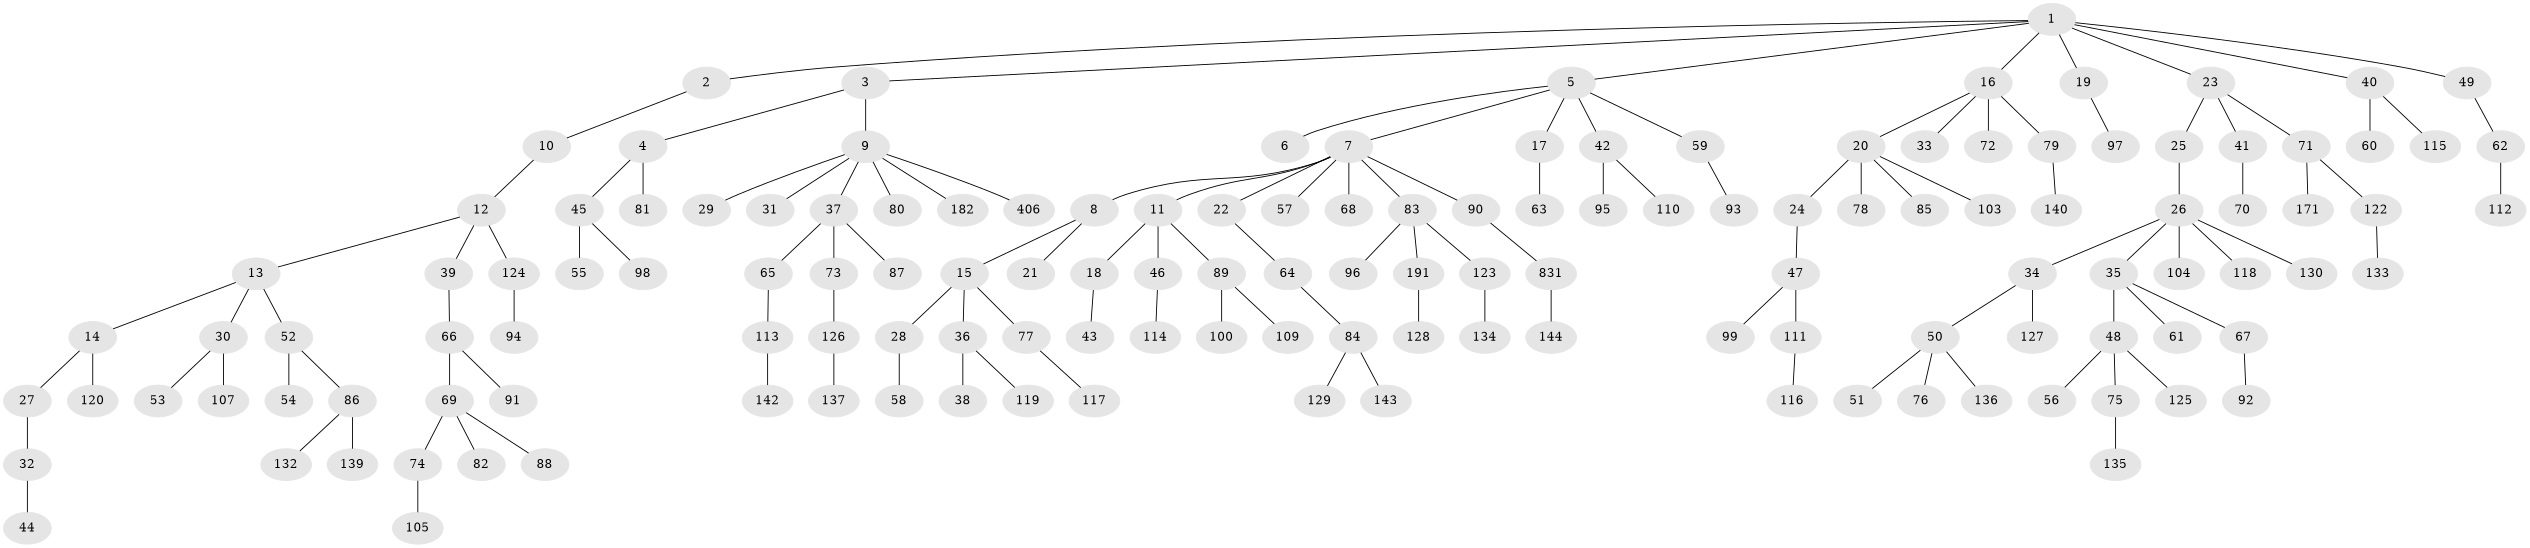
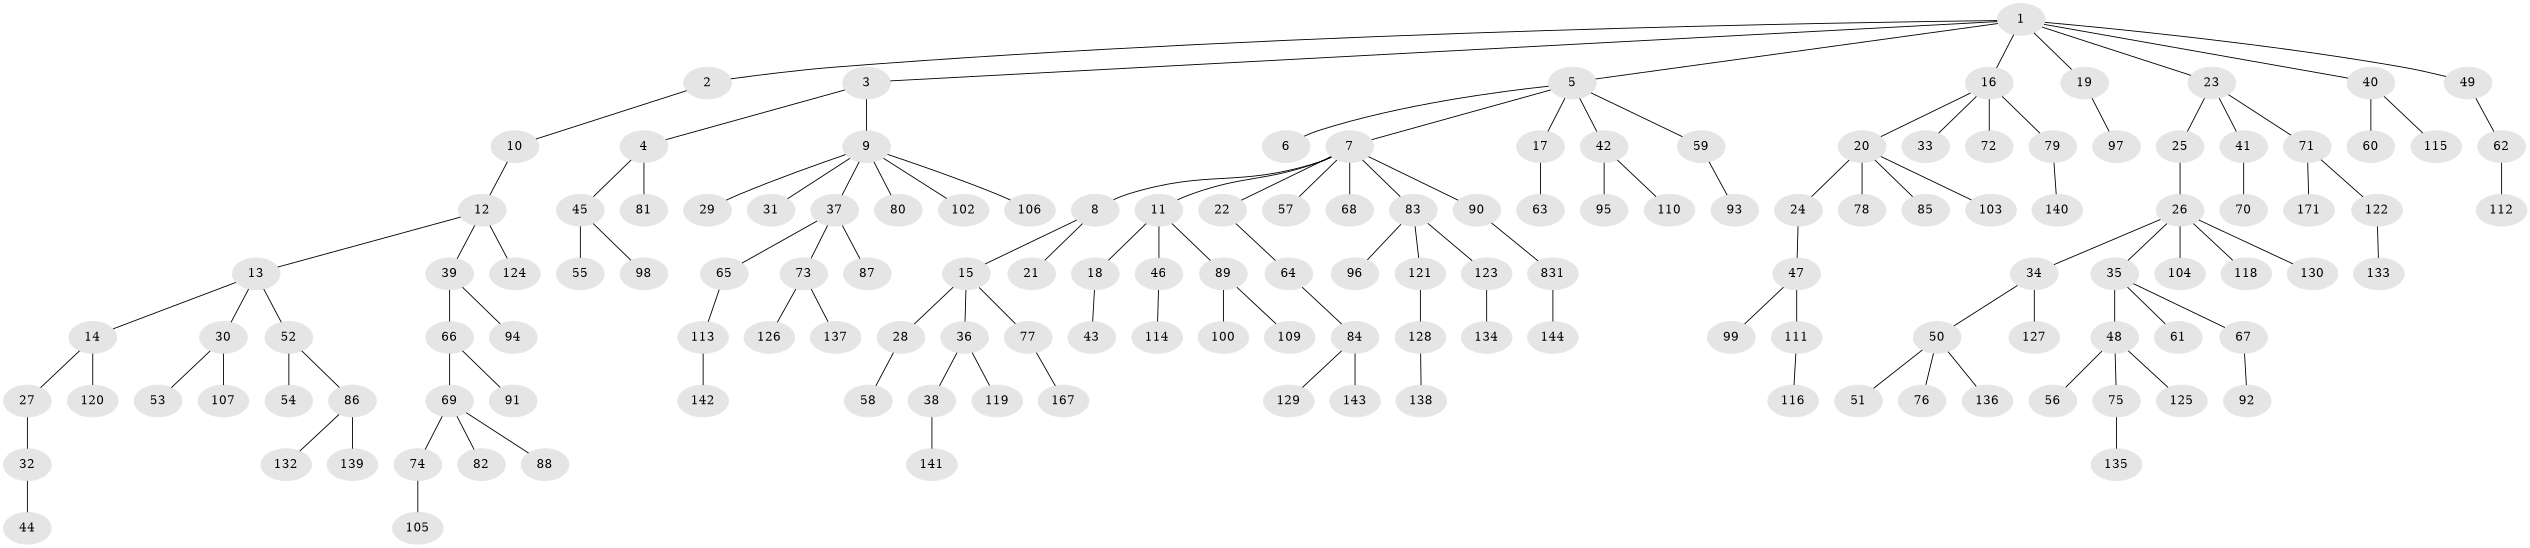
(963, 210) -> (964, 210)
(1029, 210) -> (1030, 210)
(1419, 274) -> (1420, 274)
(514, 306) -> (481, 306)
(834, 369) -> (820, 305)
(1094, 401) -> (1064, 401)
none -> (1421, 401)
none -> (932, 465)
